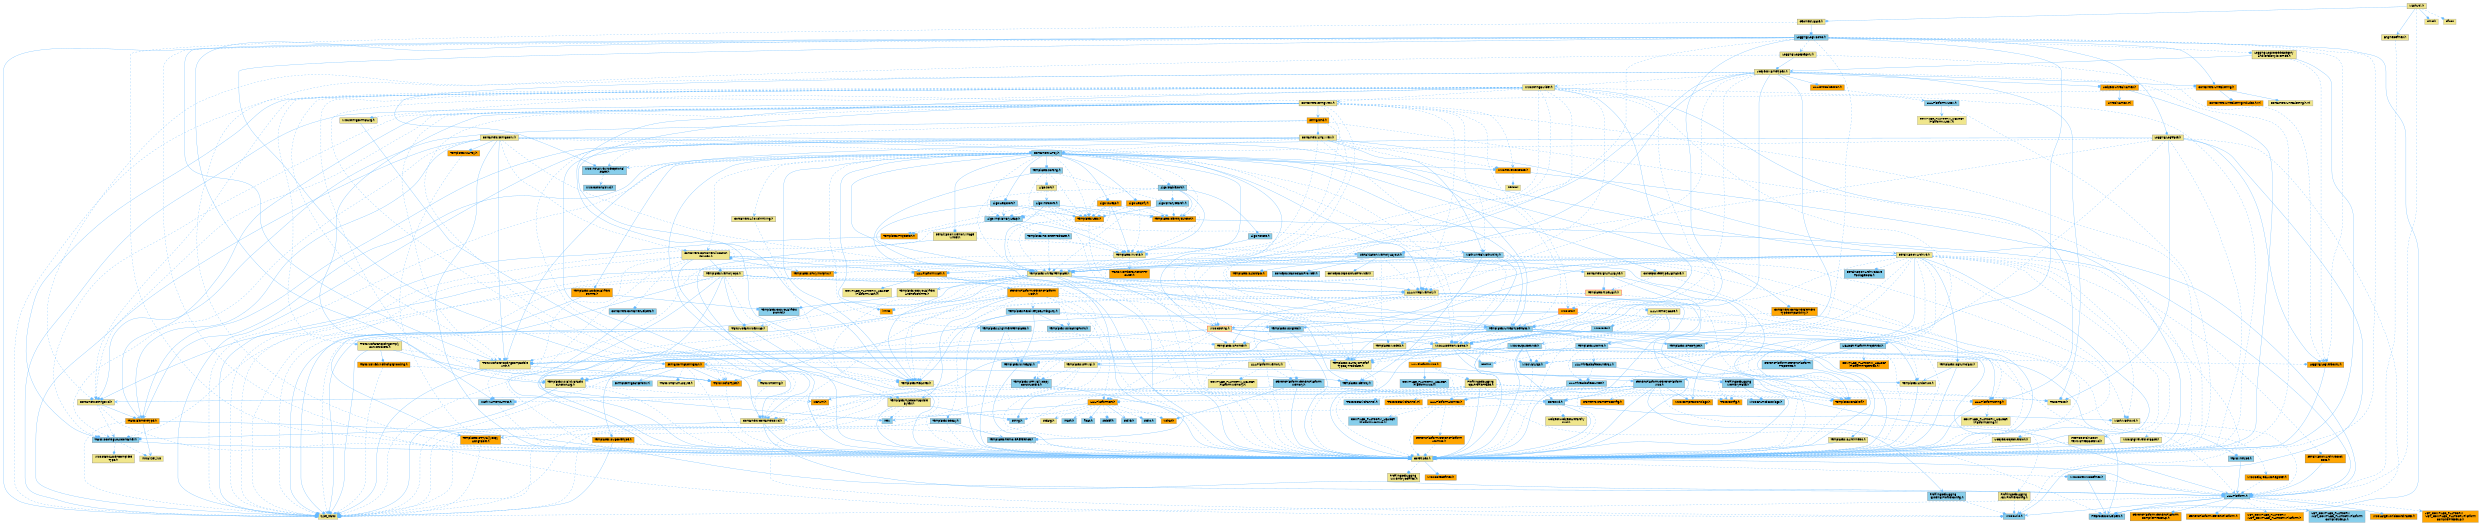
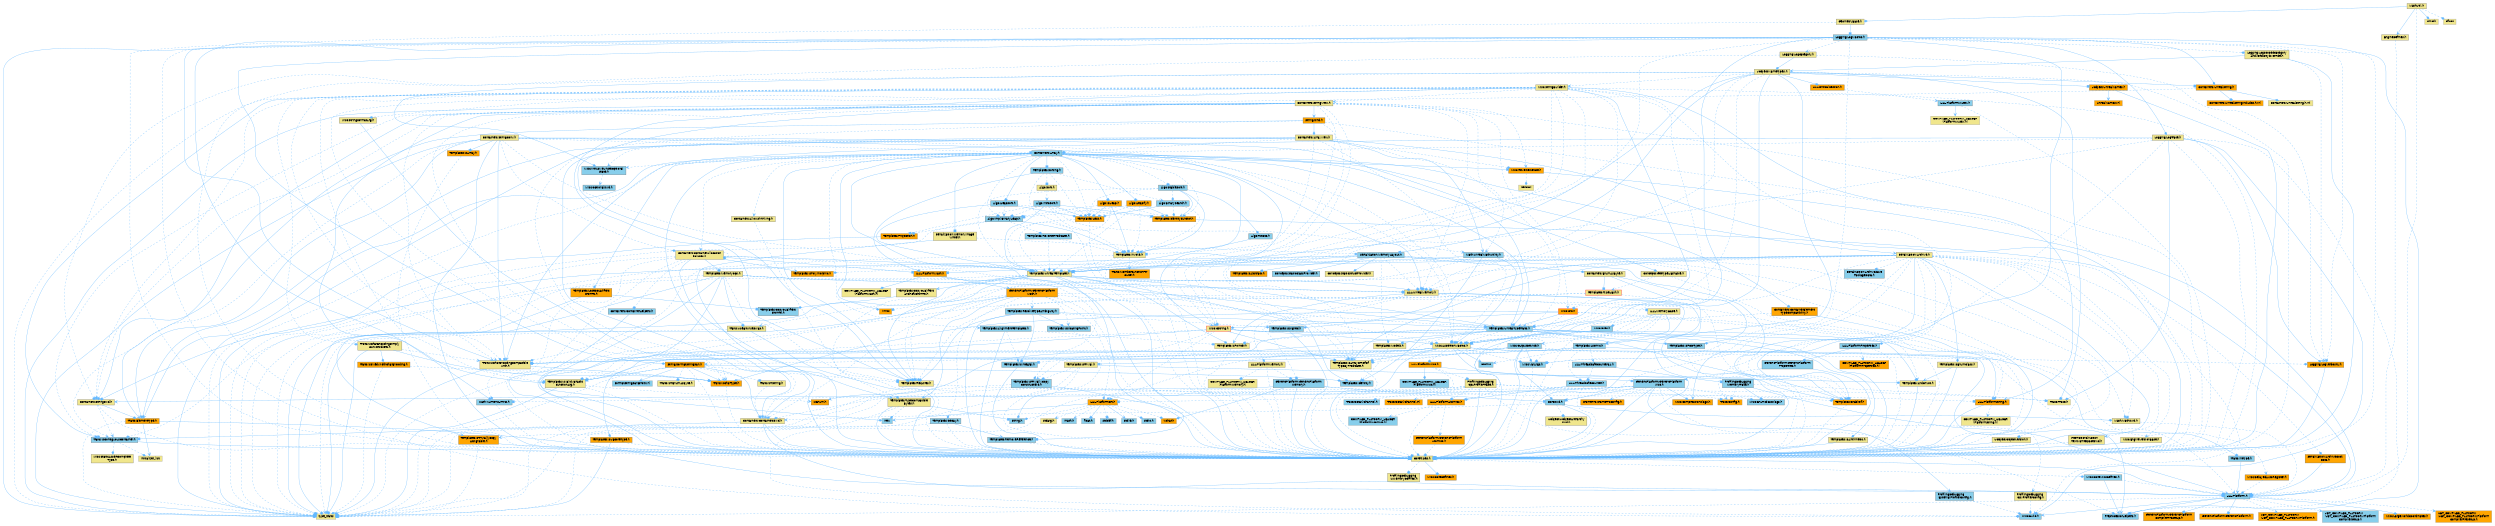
(1863, 346) -> (1860, 346)
